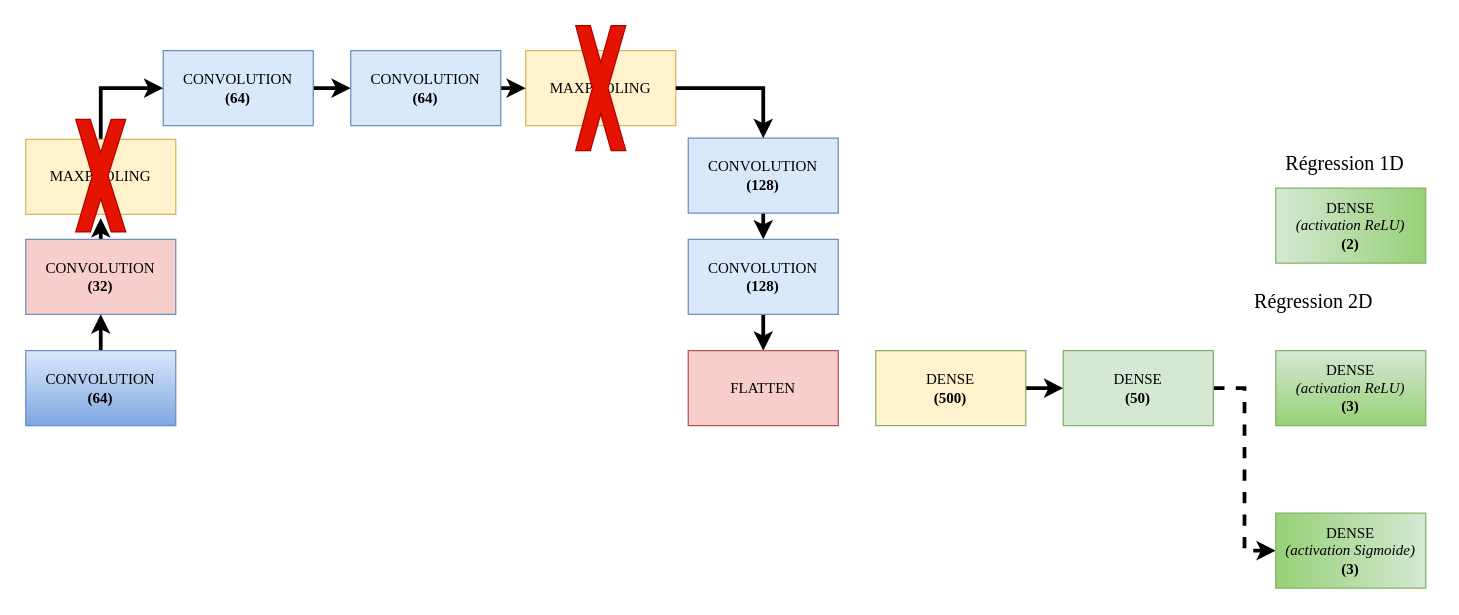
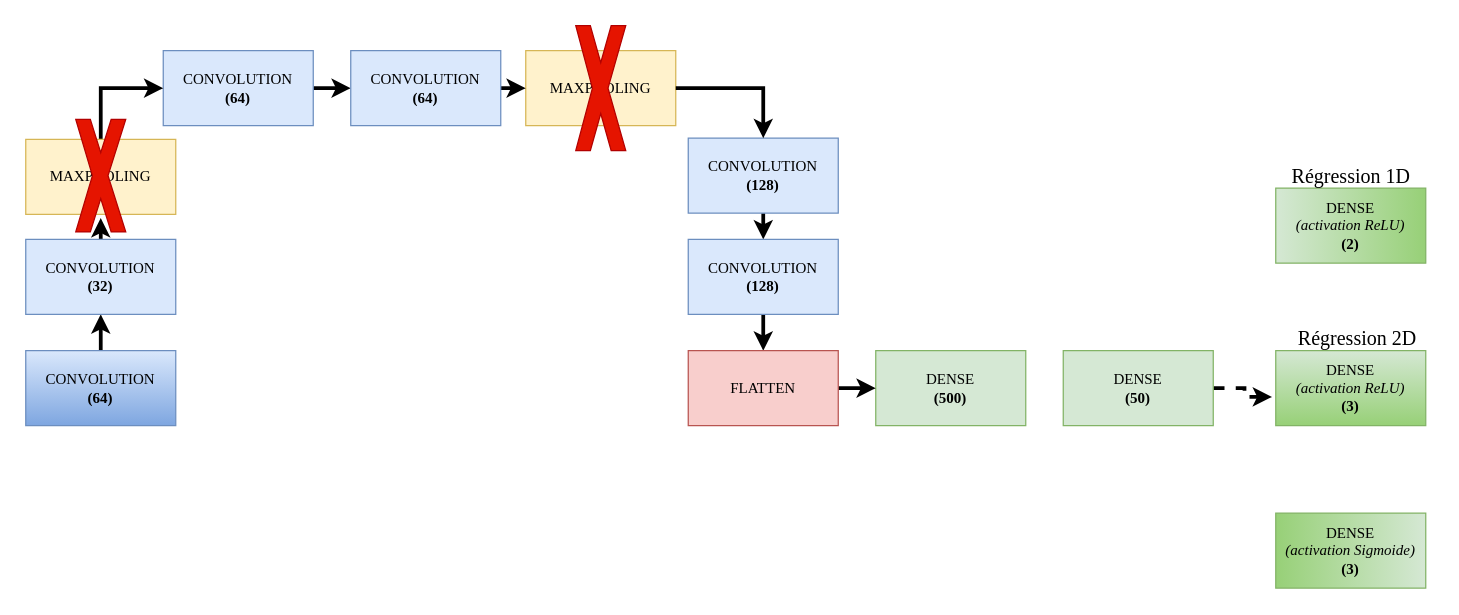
(1344, 163) -> (1351, 176)
(101, 277) -> (101, 277)
(1313, 301) -> (1357, 338)
none -> (851, 388)
(951, 388) -> (951, 388)
(1038, 388) -> none
none -> (1253, 397)
(1244, 512) -> none
